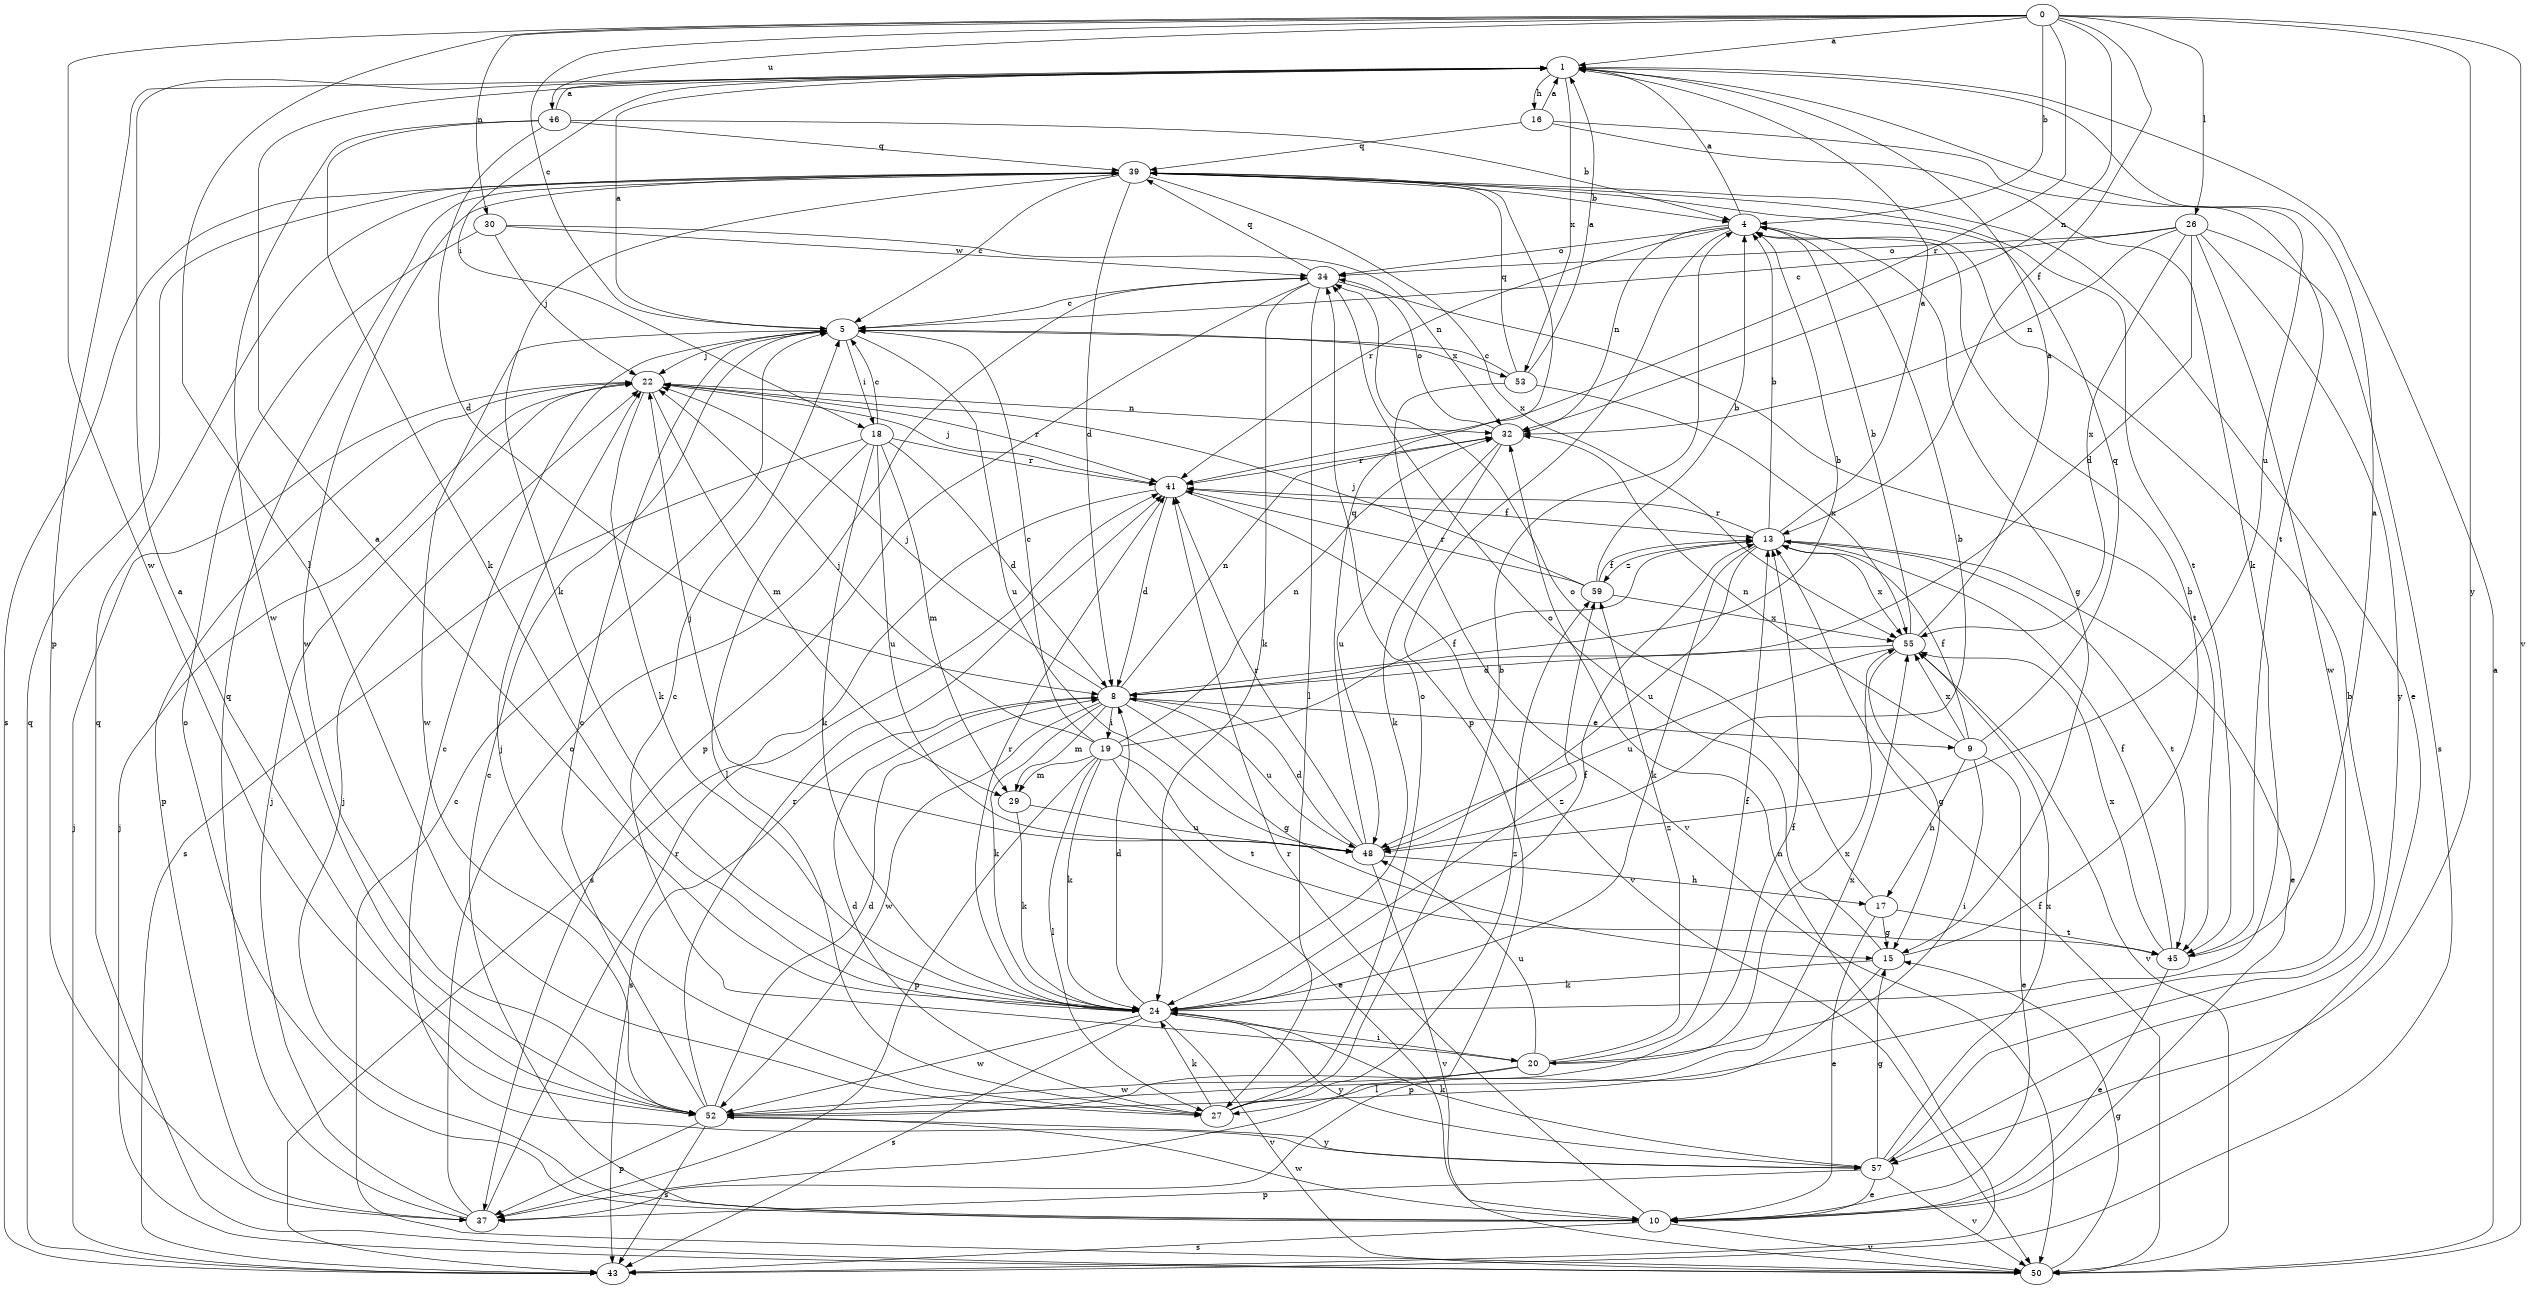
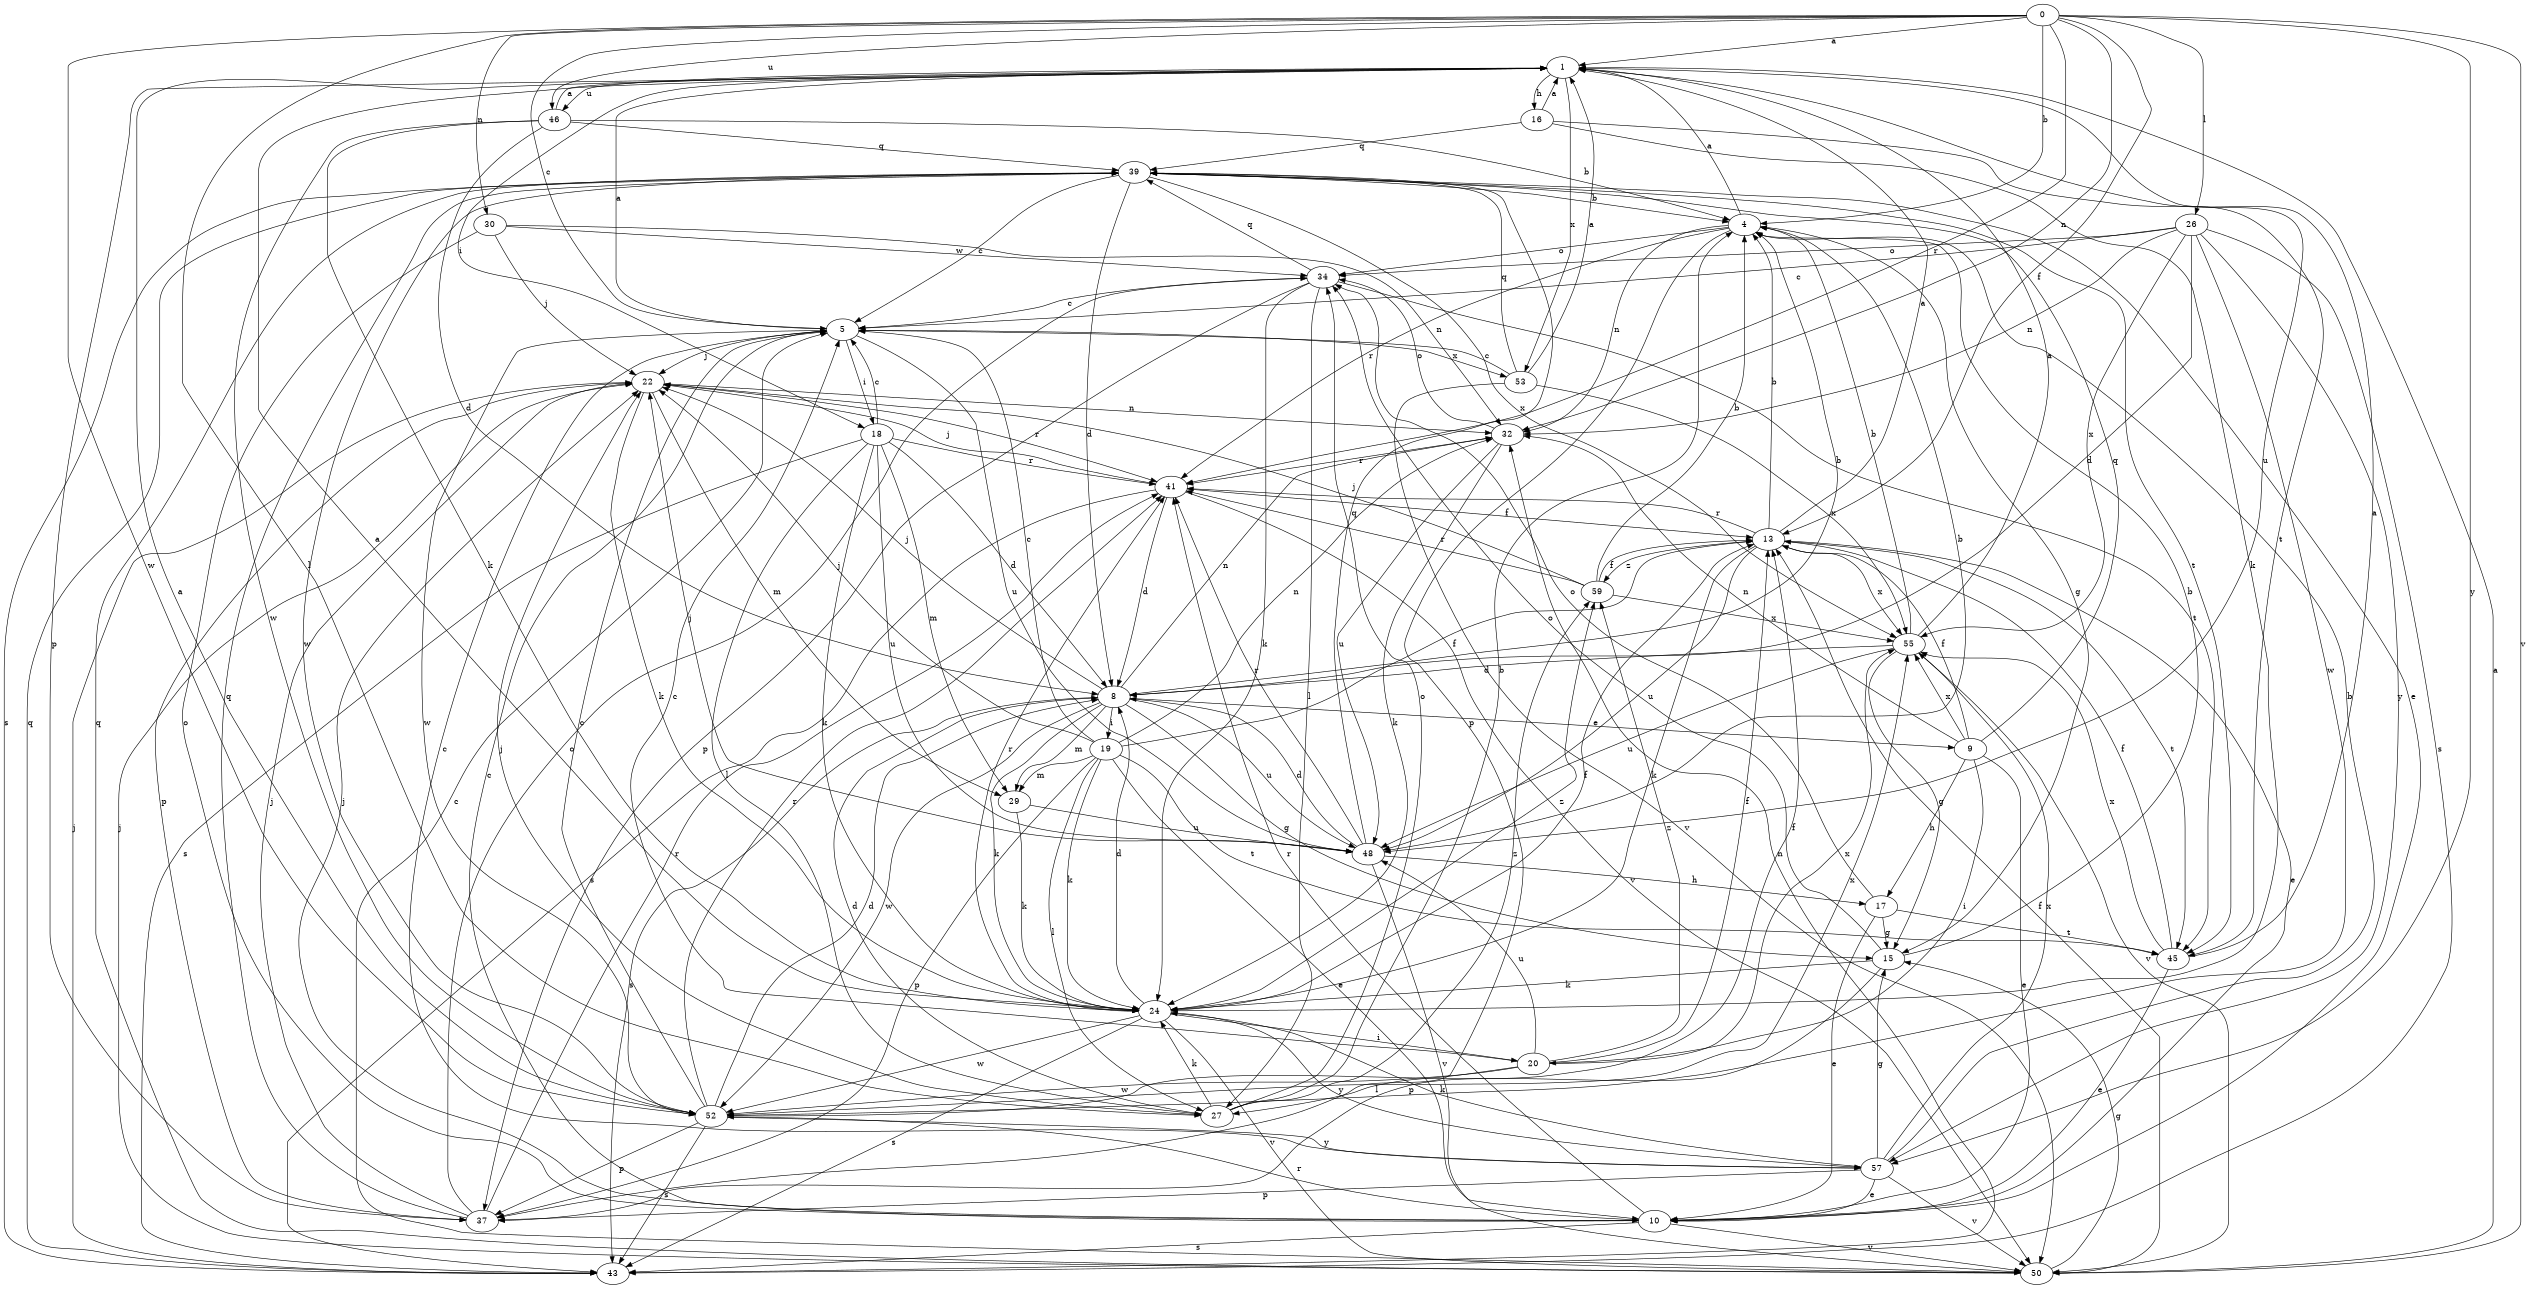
none -> (1053, 71)
(535, 529) -> none
(1299, 1169) -> (1299, 1169)
